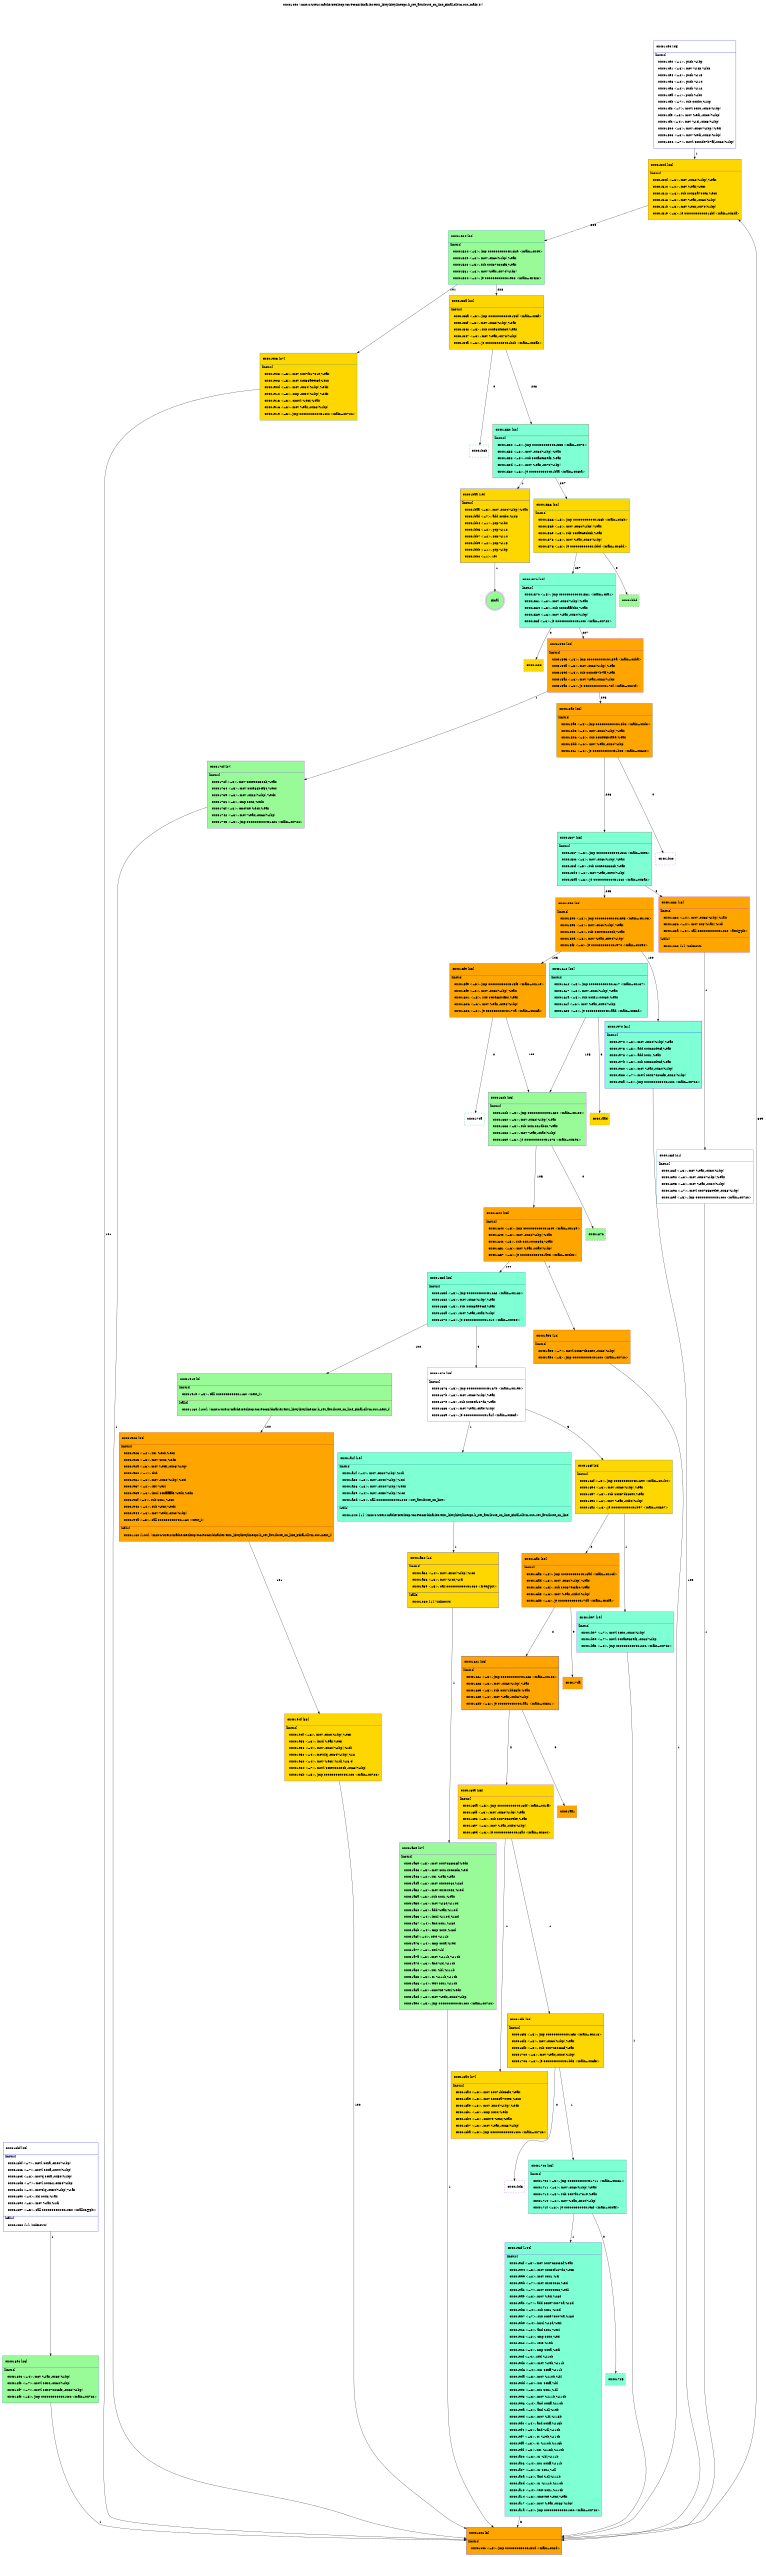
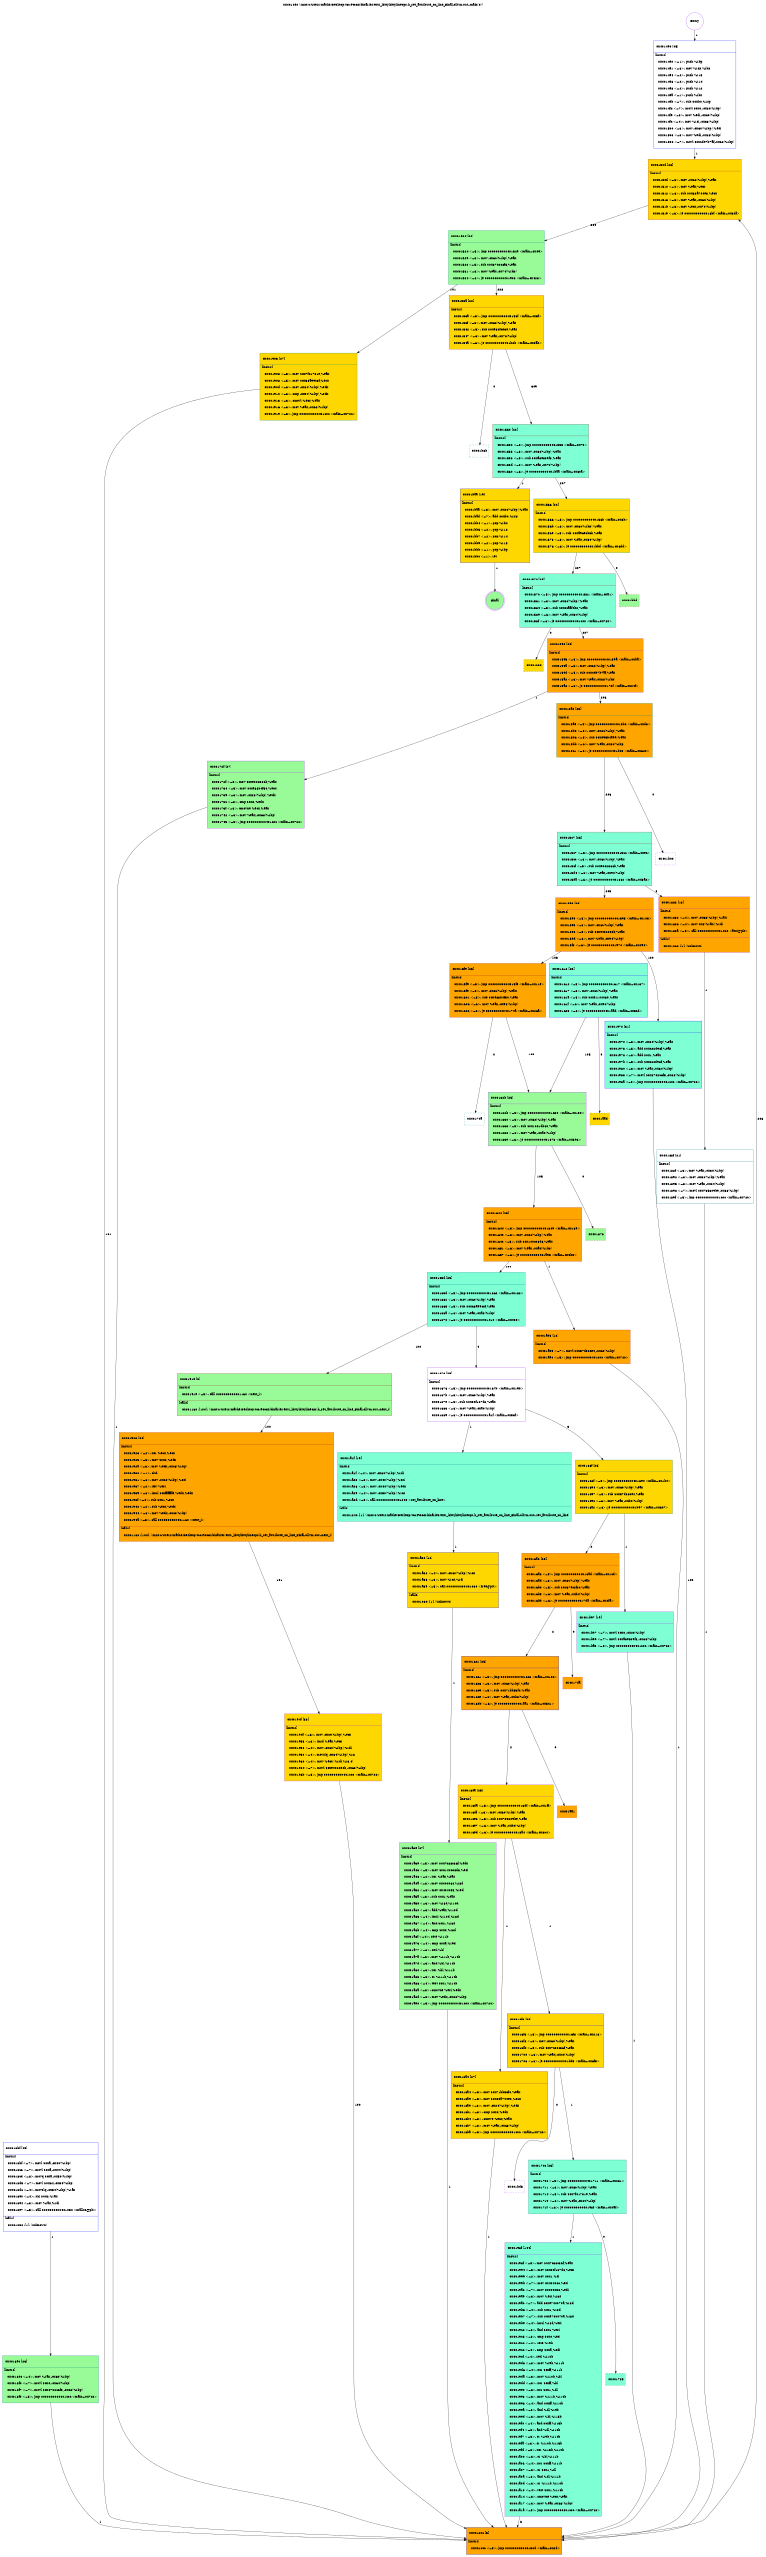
none -> (695, 21)
(534, 387) -> (534, 387)
(760, 1119) -> (760, 1119)
none -> (485, 2333)
